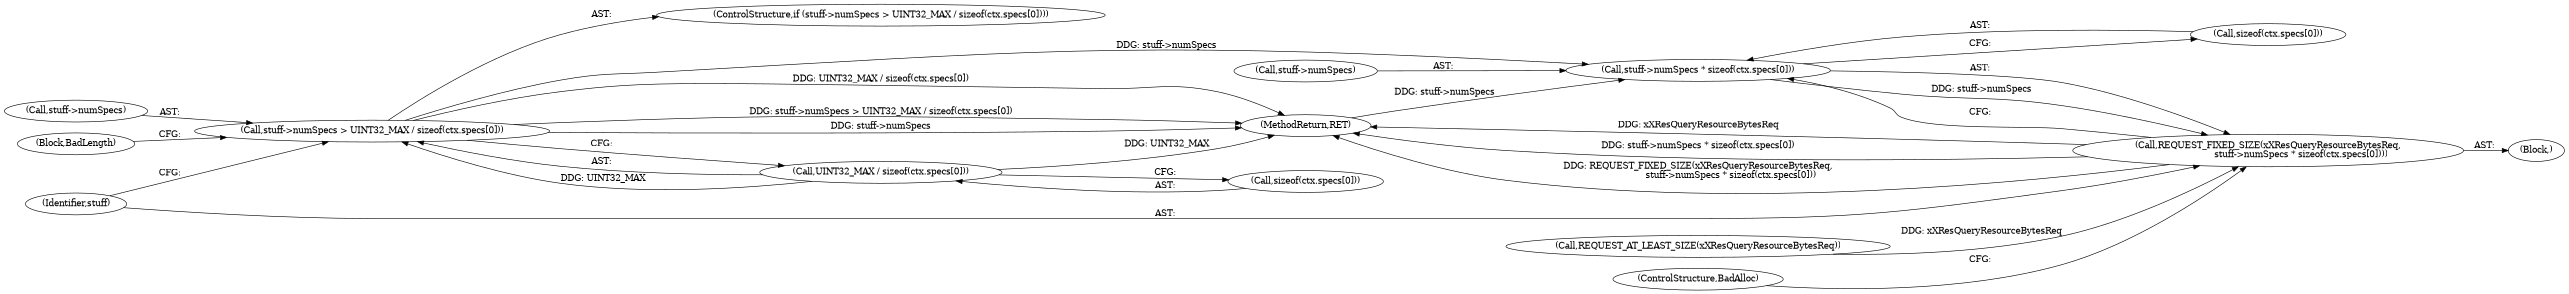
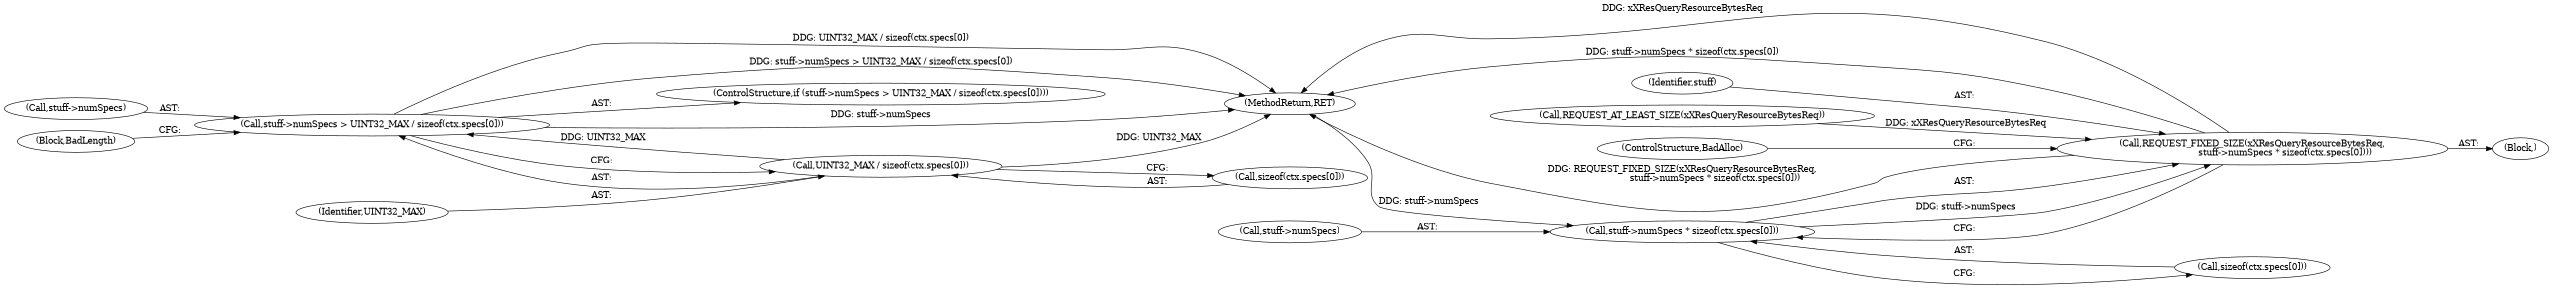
(991, 54) -> none
(216, 169) -> none
none -> (372, 212)
